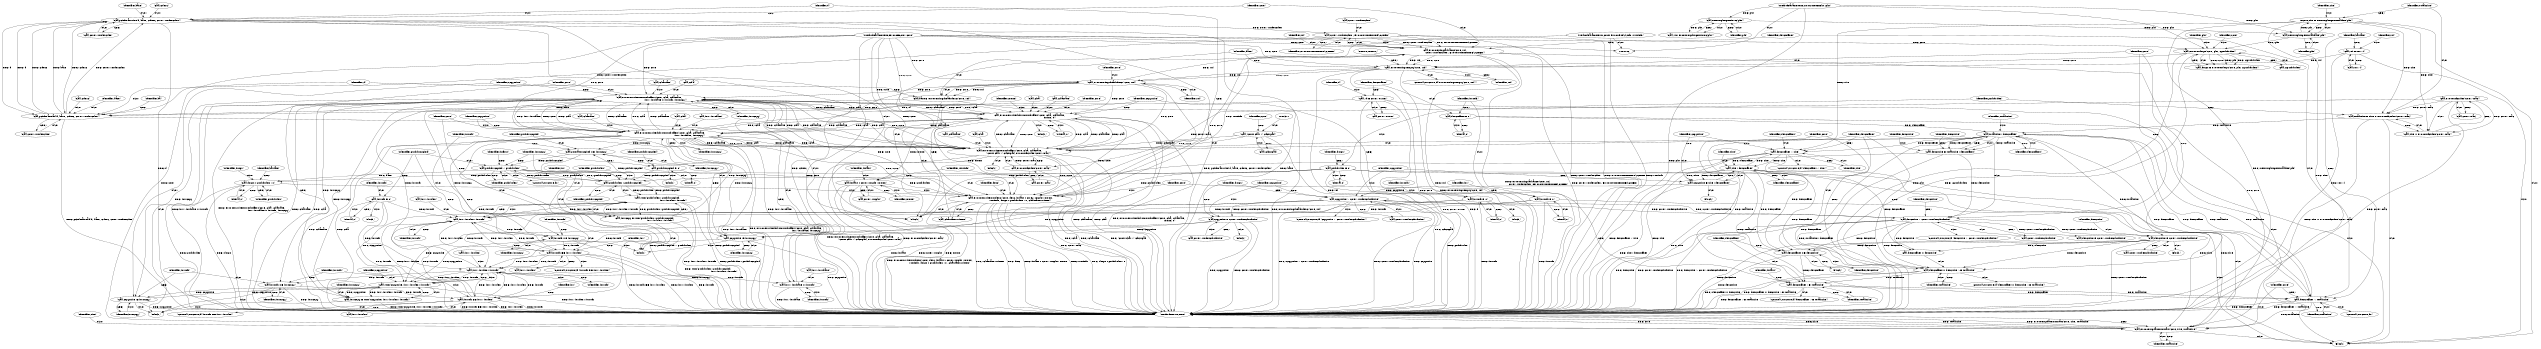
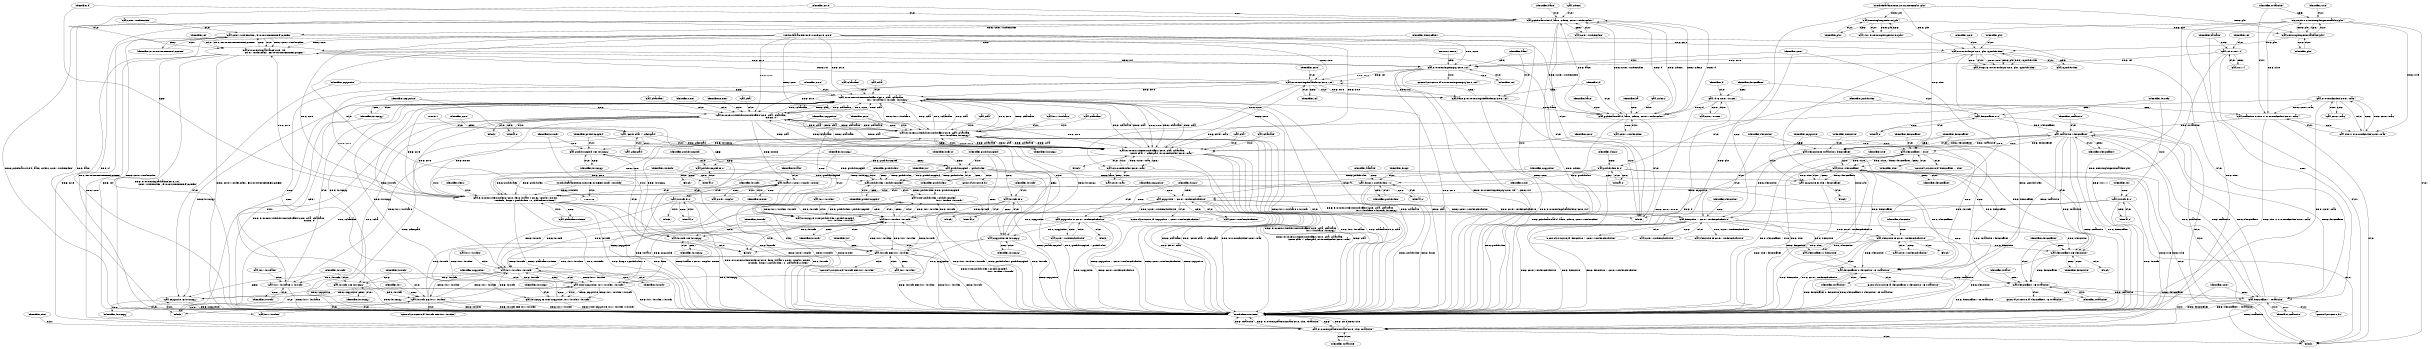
(1722, 45) -> none
(943, 109) -> (1410, 86)
(586, 152) -> (589, 152)
(538, 175) -> (954, 175)
